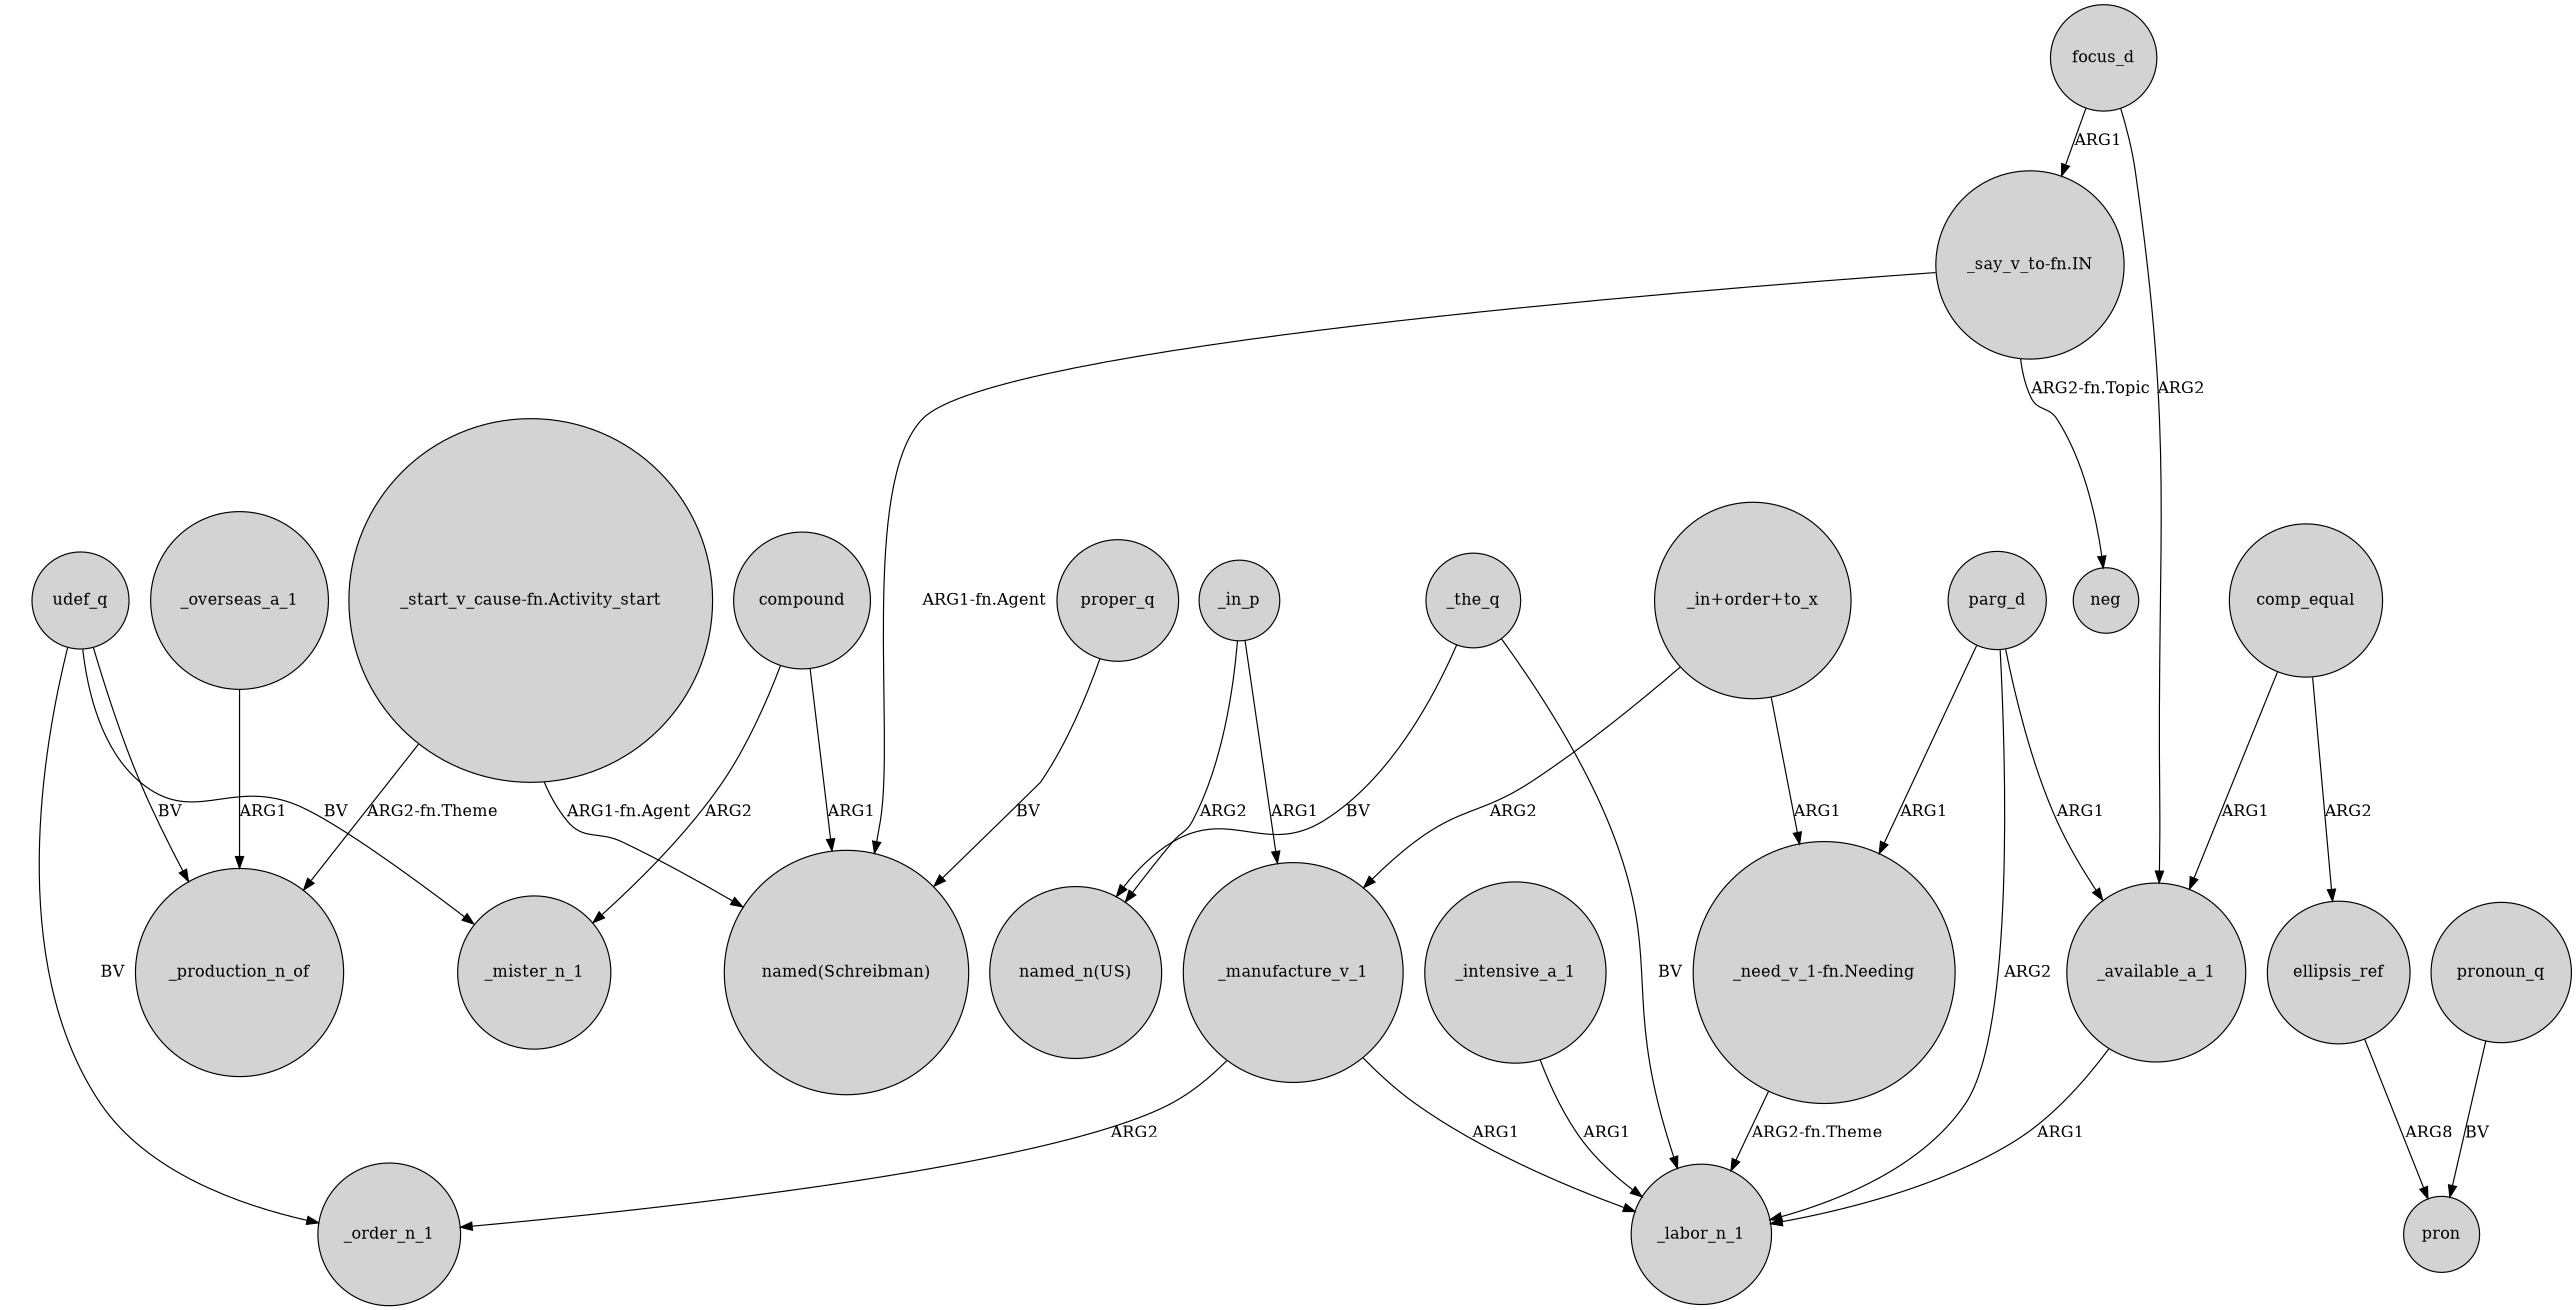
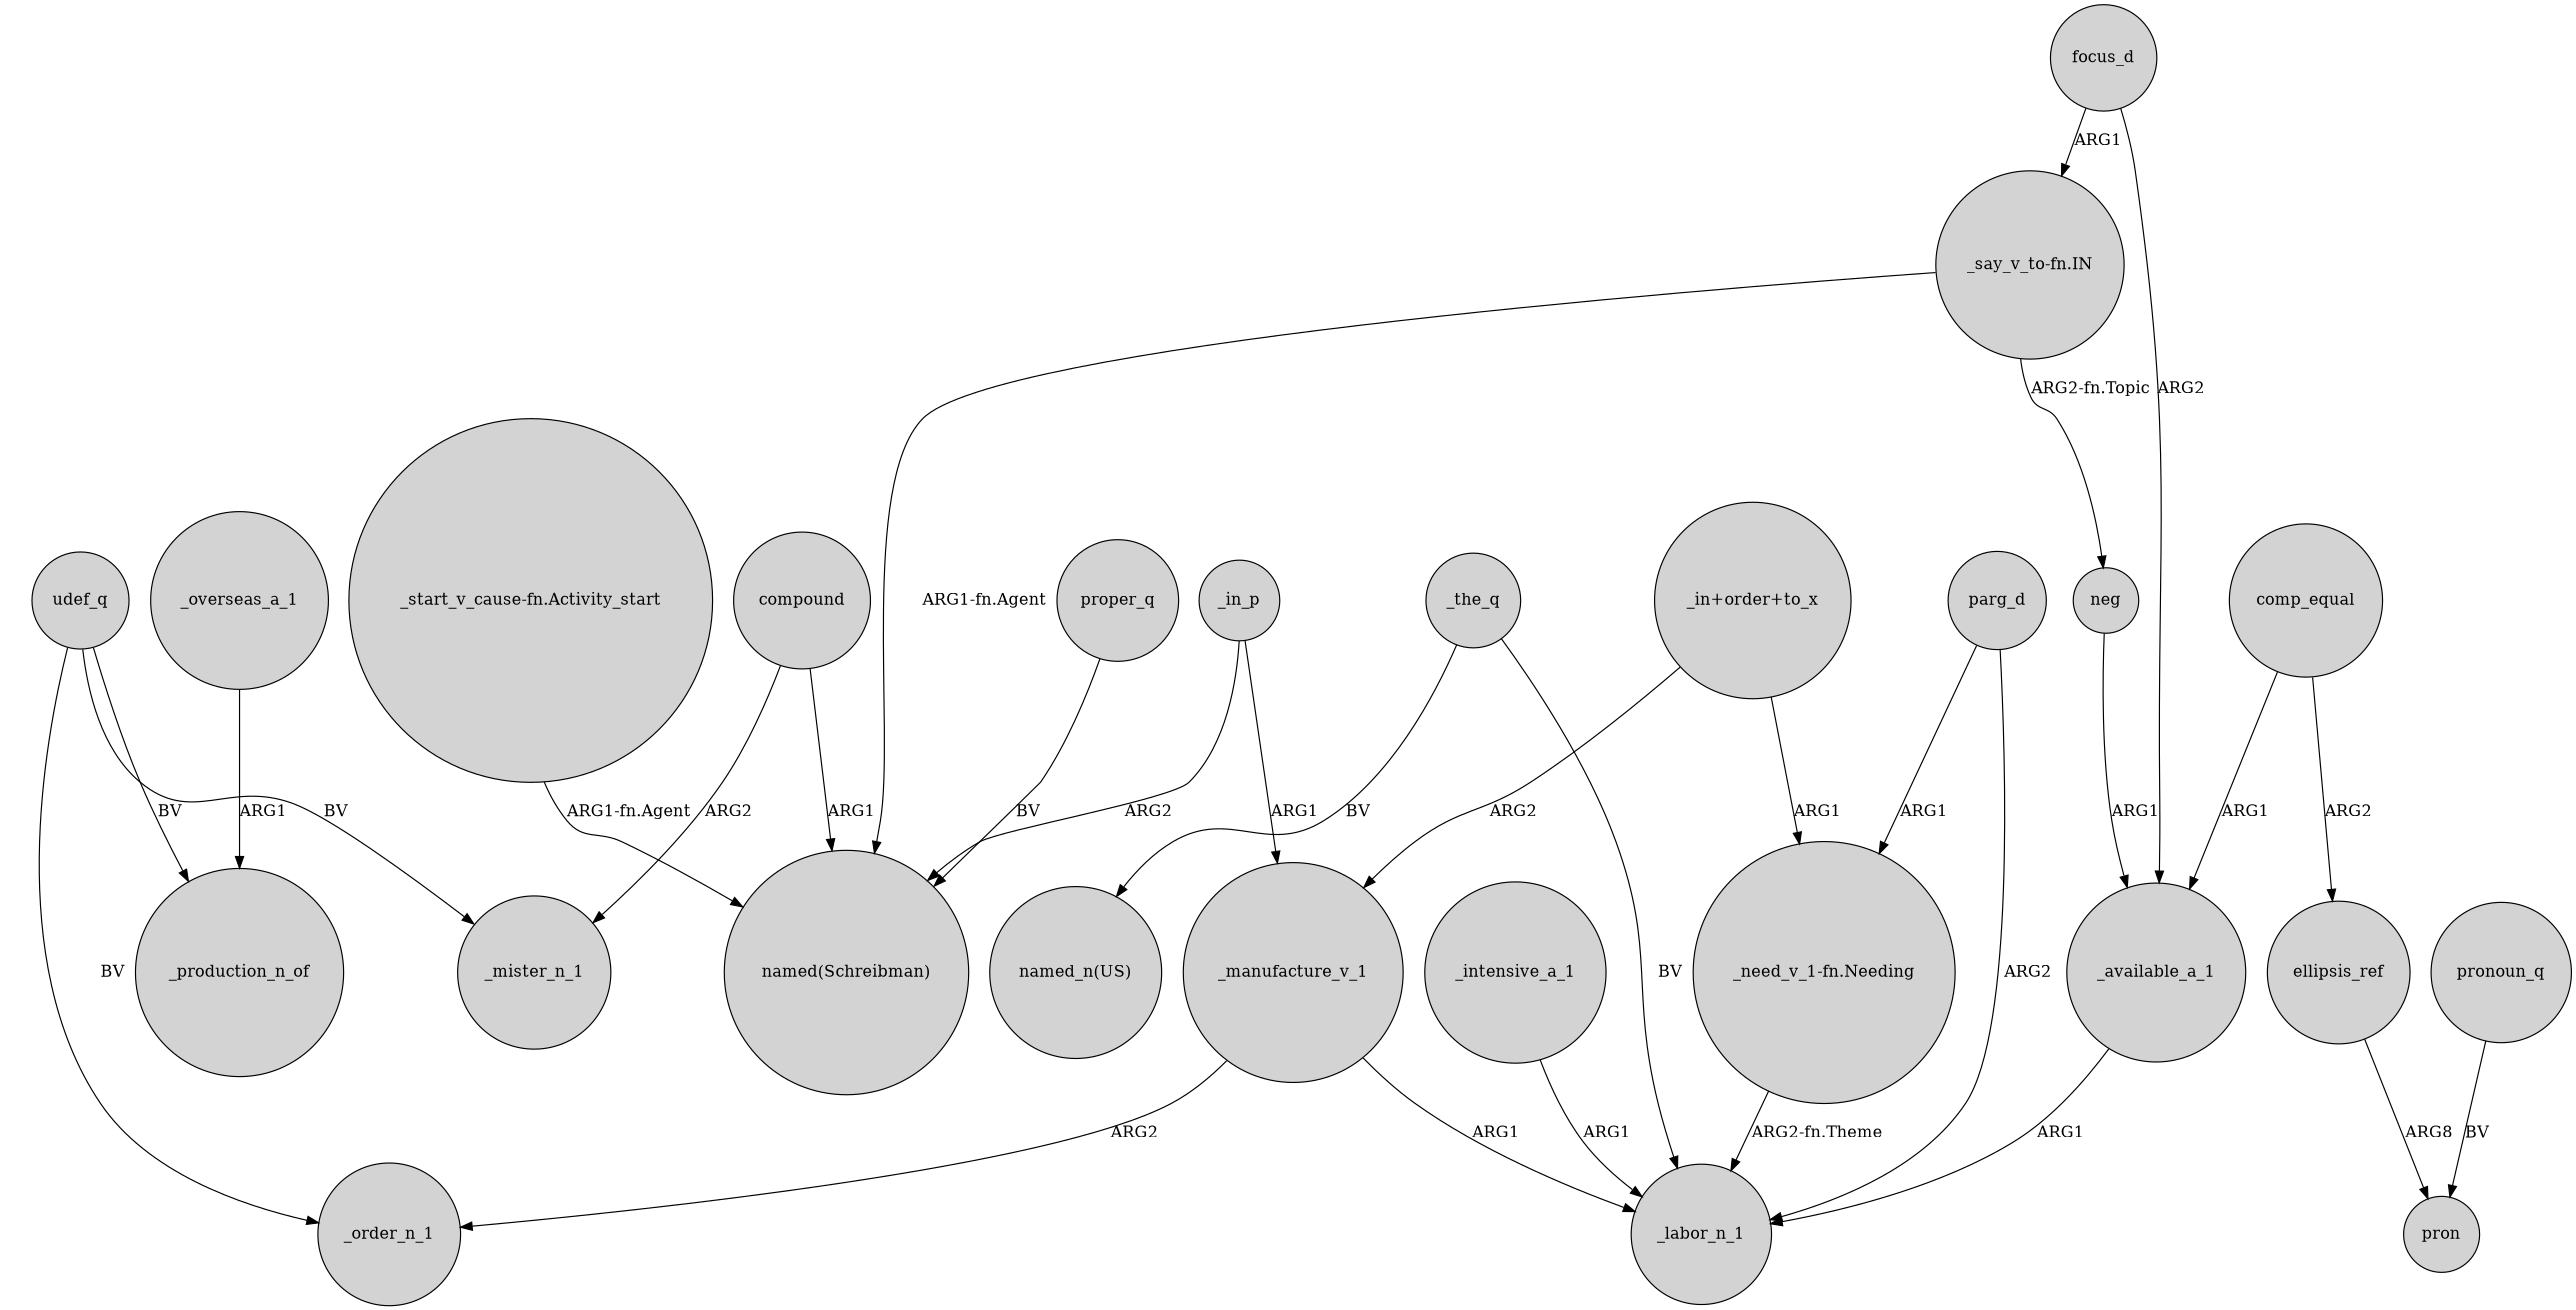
(2039, 775) -> (2105, 755)
(1211, 778) -> (1134, 802)
(365, 812) -> none
